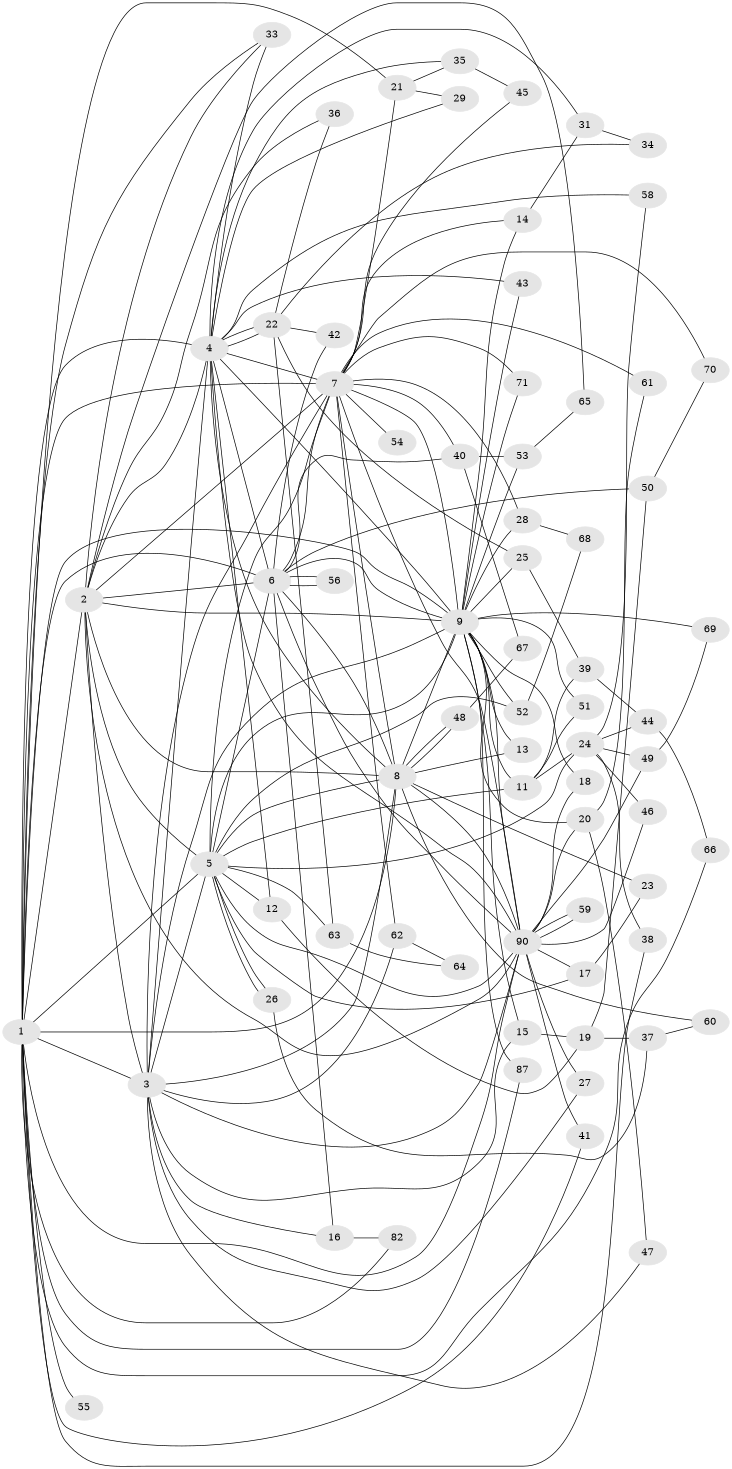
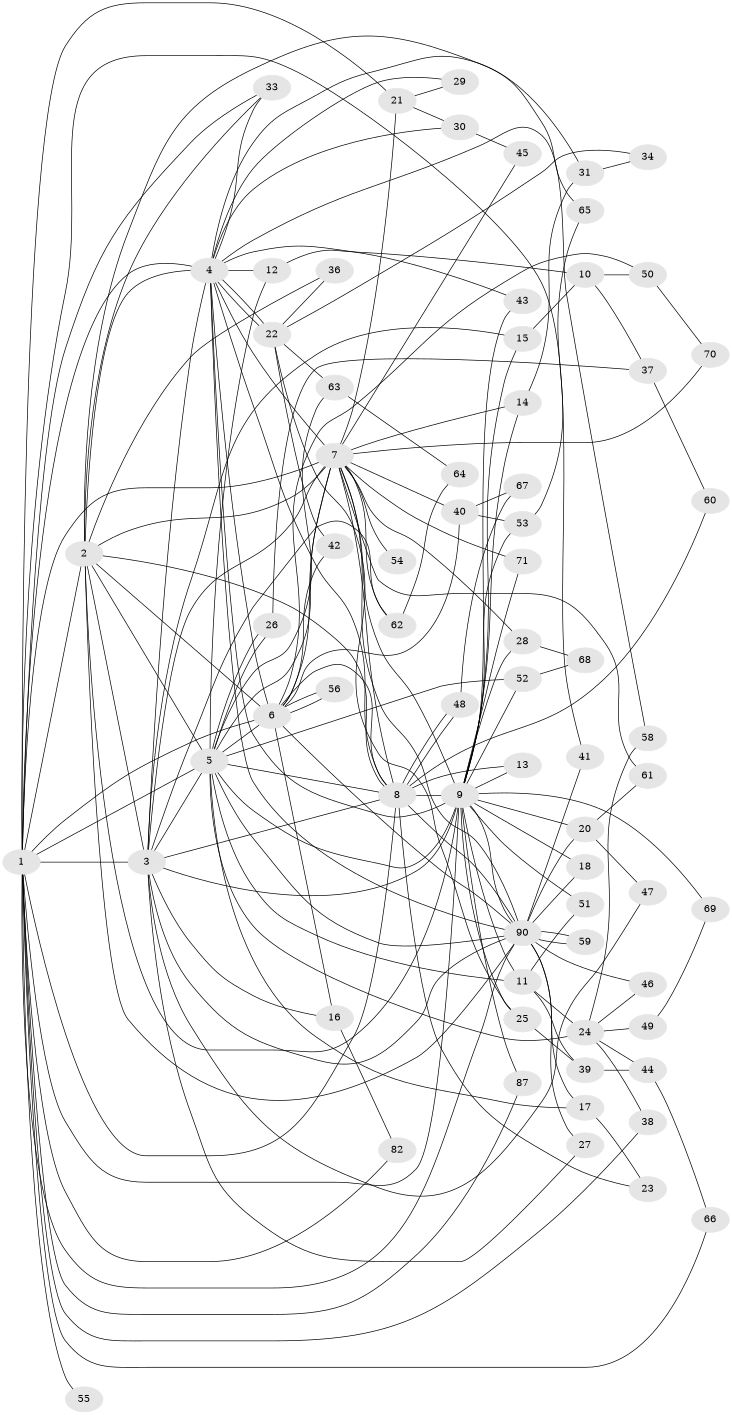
(460, 61) -> (460, 127)
(369, 579) -> none
(598, 847) -> none
(585, 1038) -> (585, 275)
